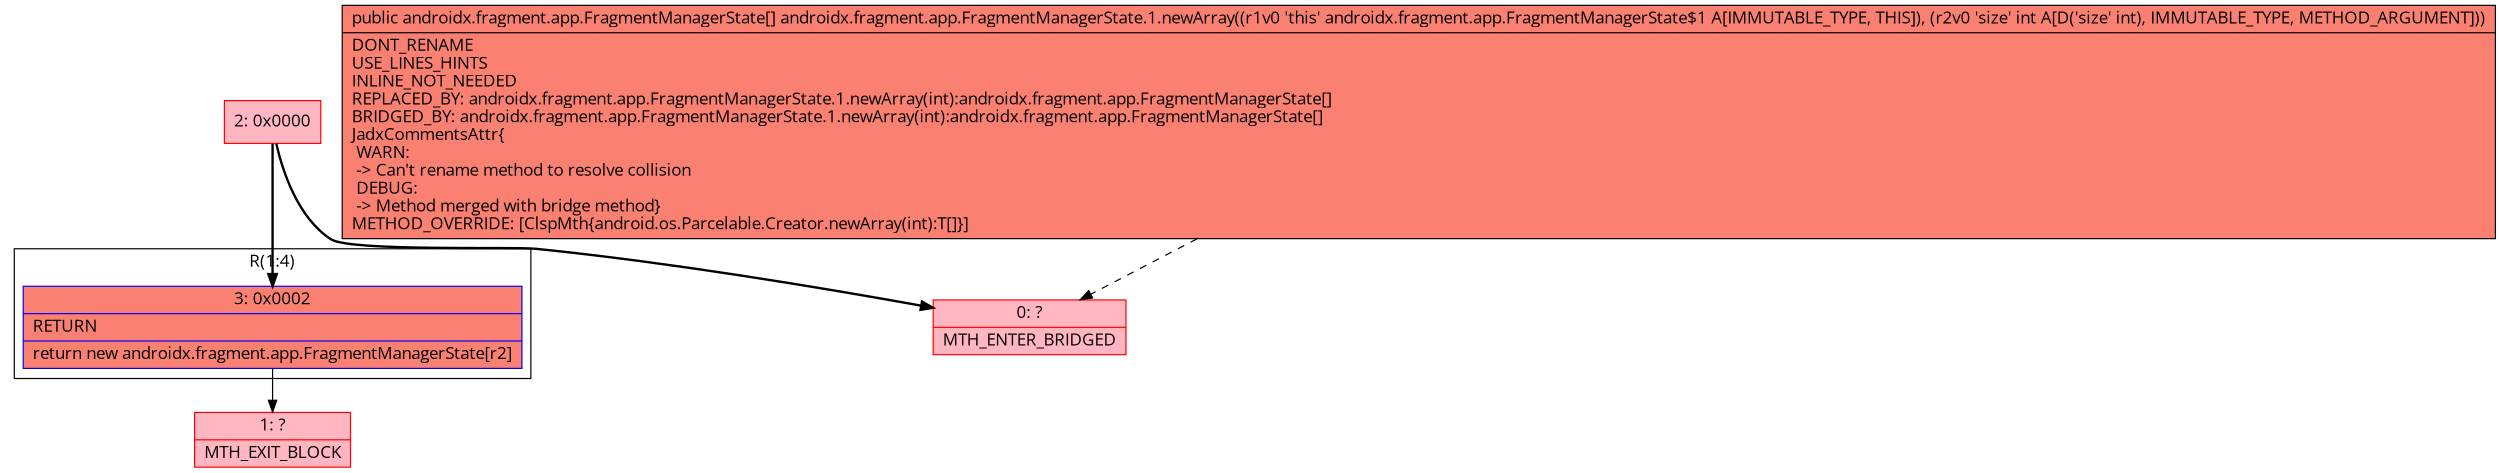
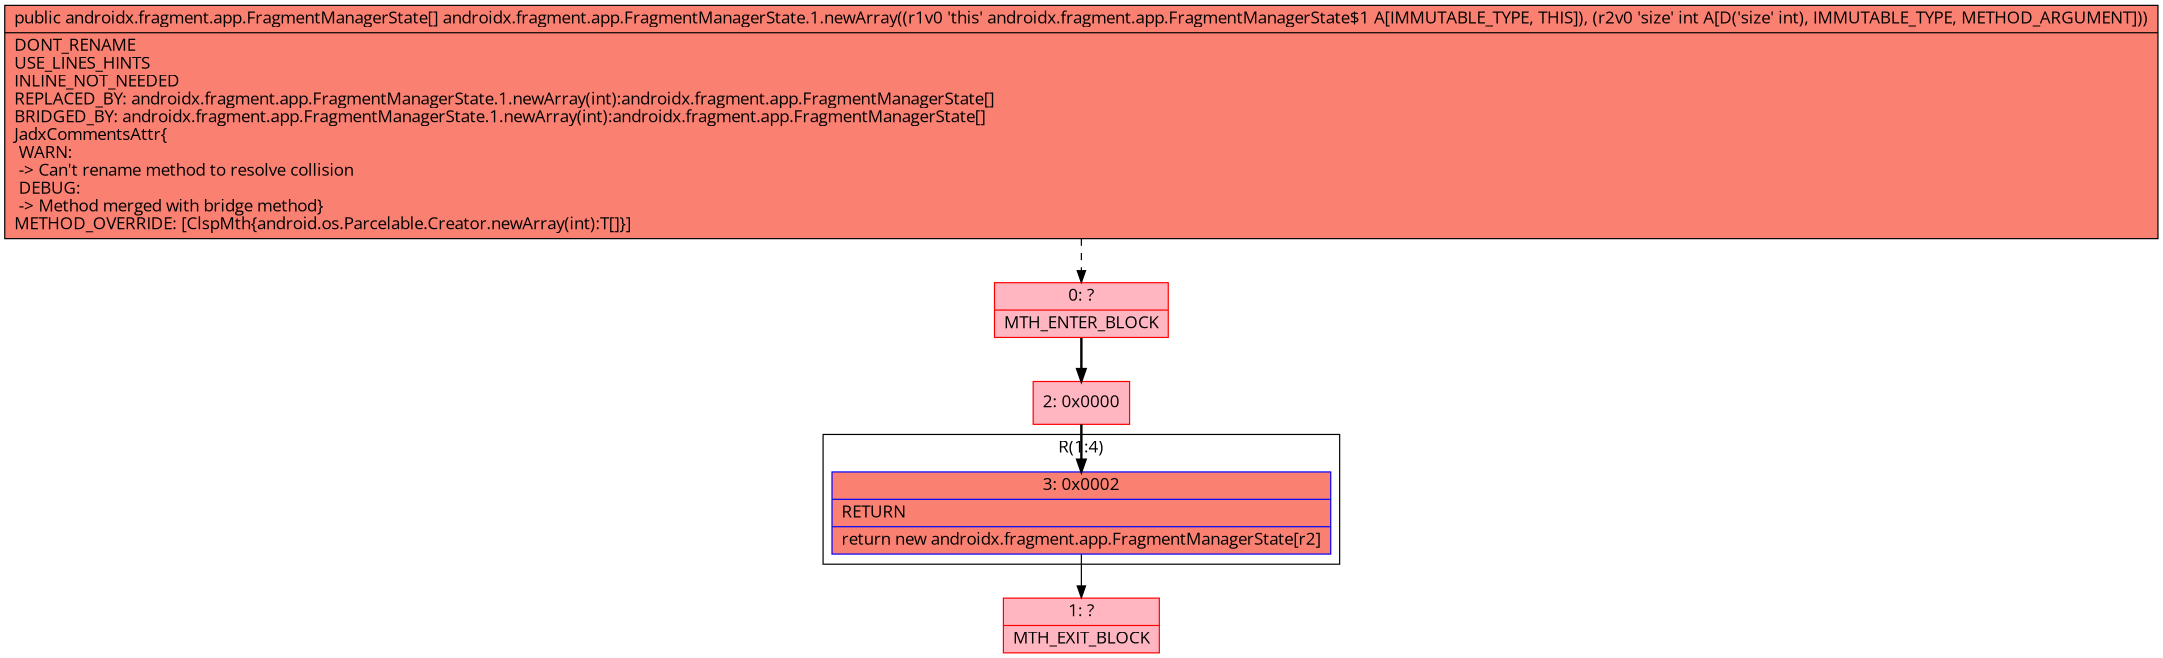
(571, 253) -> (1081, 353)
(1030, 340) -> (1081, 323)
